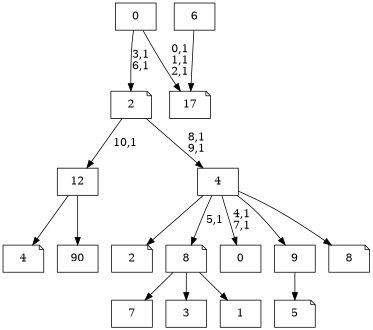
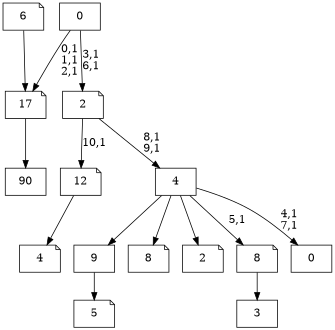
(195, 17) -> (23, 17)
(78, 182) -> (81, 182)
(78, 216) -> (26, 140)
(132, 314) -> none
(241, 314) -> none
